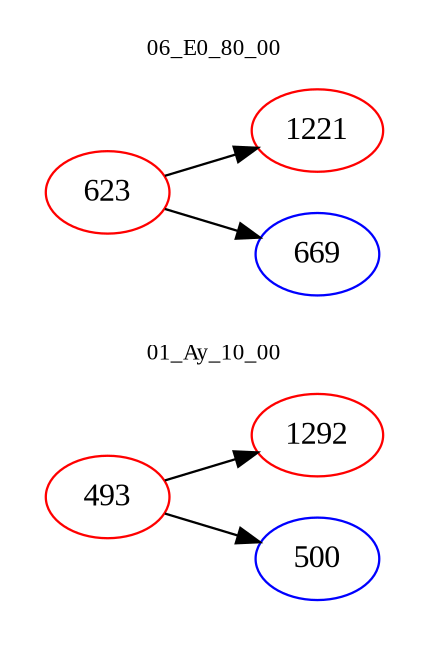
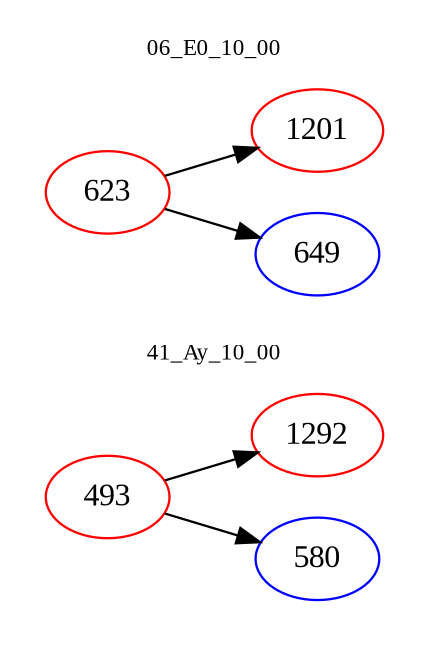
(214, 49) -> (214, 49)
(317, 131) -> (317, 131)
(317, 254) -> (317, 254)
(214, 354) -> (214, 354)
(317, 559) -> (317, 559)
